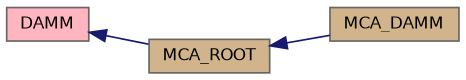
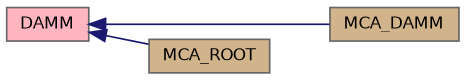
(308, 39) -> (218, 24)
